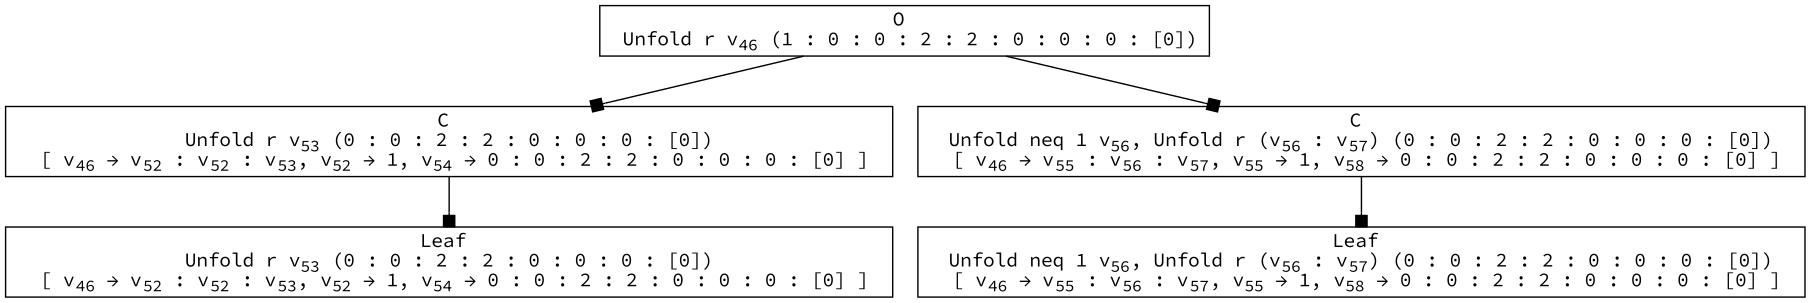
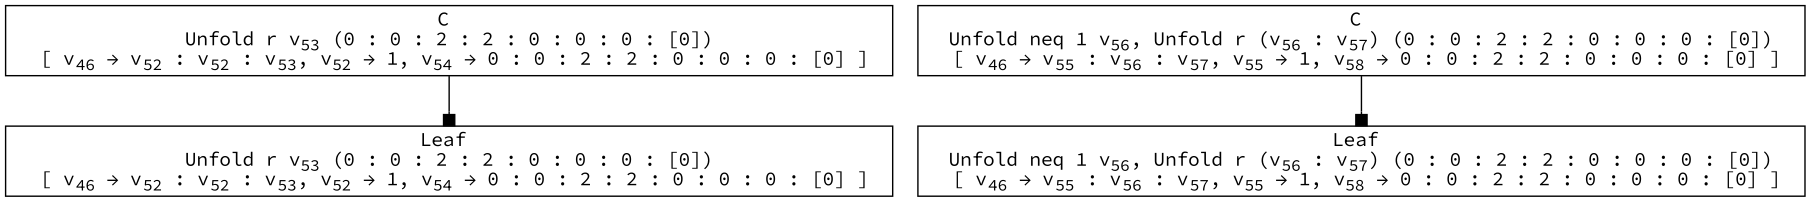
(905, 31) -> none
